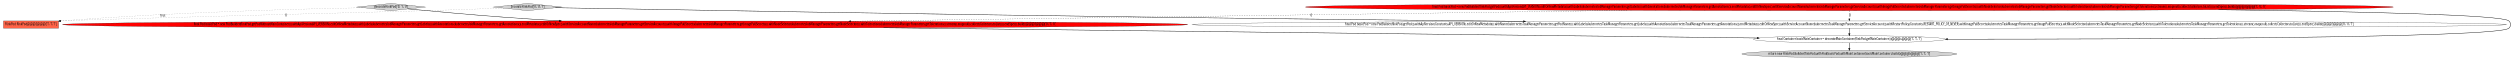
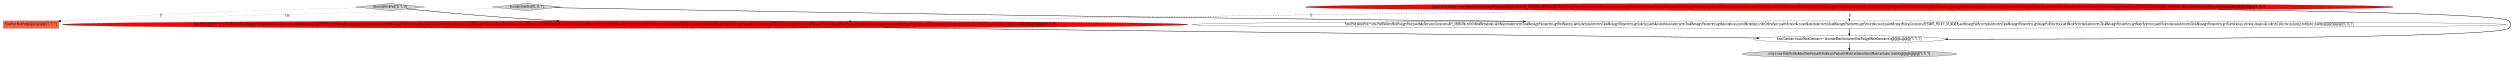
(163, 16) -> (161, 16)
(286, 16) -> (287, 16)
